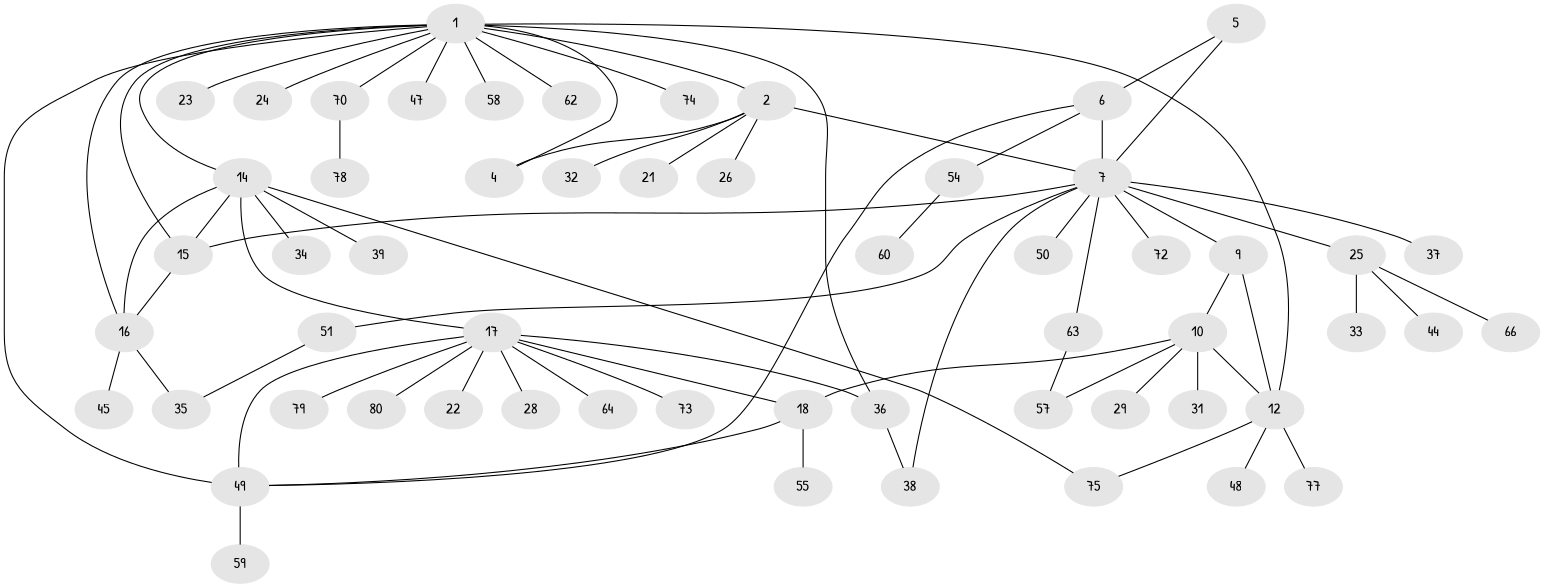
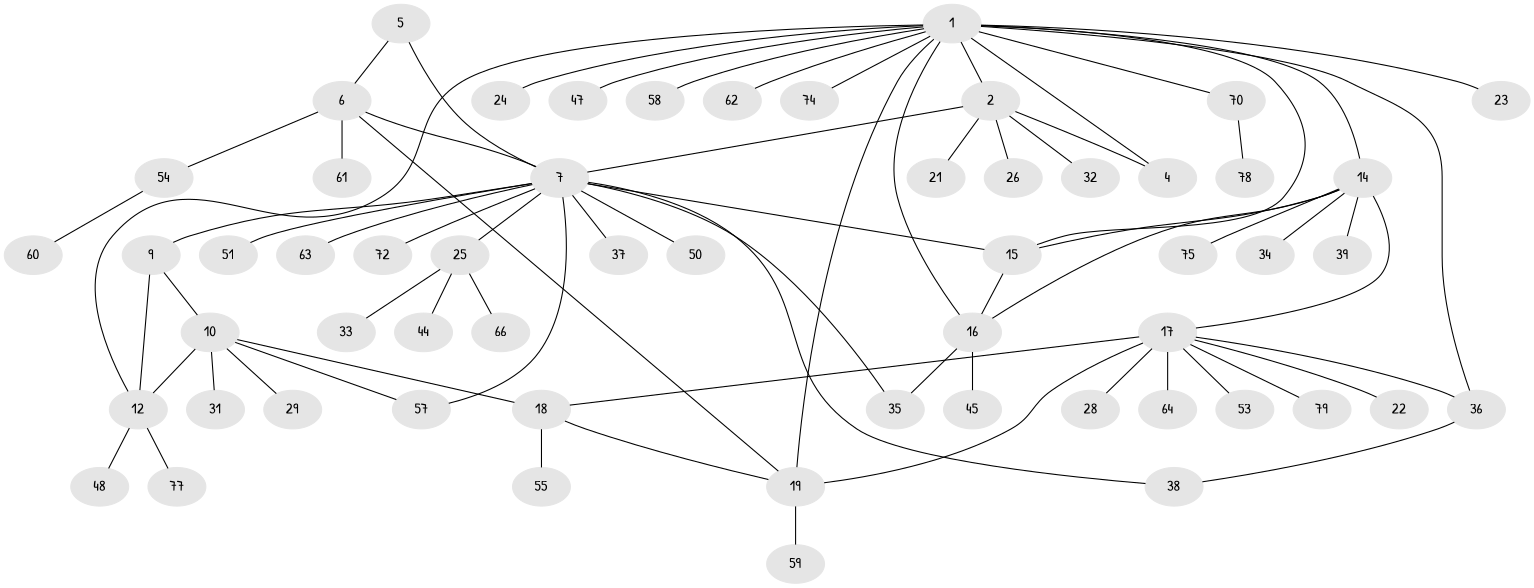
none -> (342, 178)
(254, 371) -> (773, 265)
(1058, 371) -> (552, 328)
(376, 410) -> none
(685, 410) -> (1245, 410)
(1186, 450) -> none
(240, 487) -> (796, 487)
